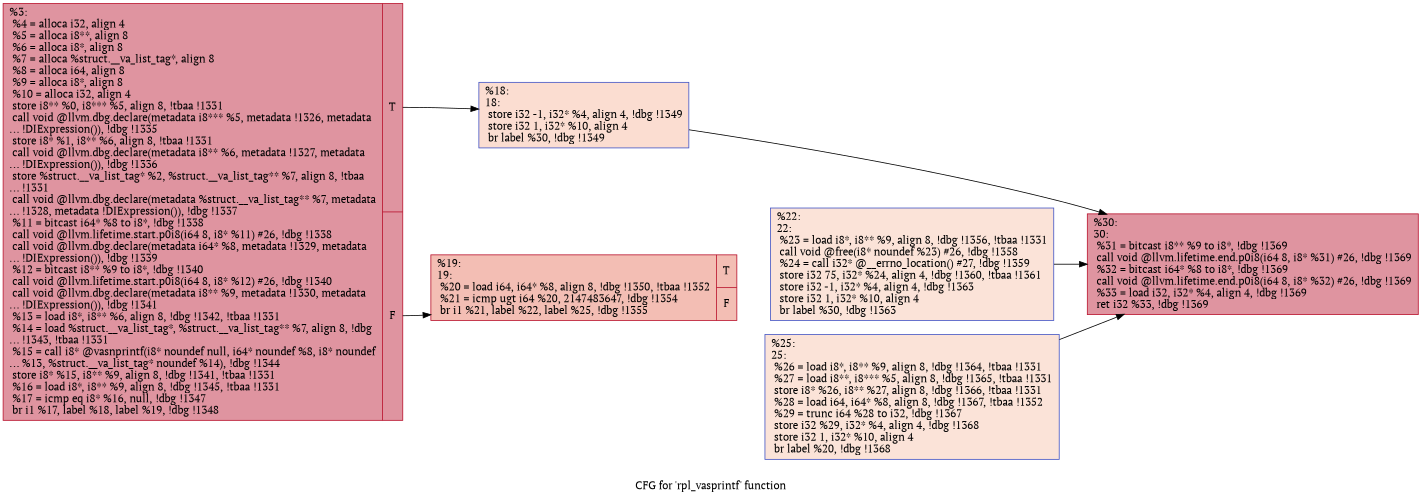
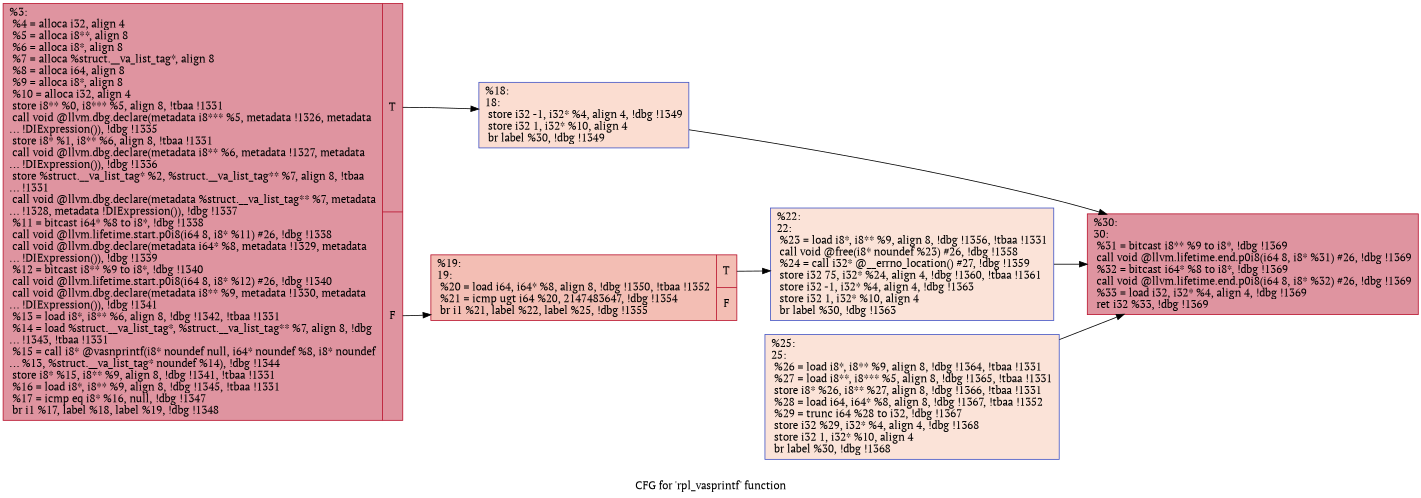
none -> (750, 271)
(831, 449) -> (831, 449)
